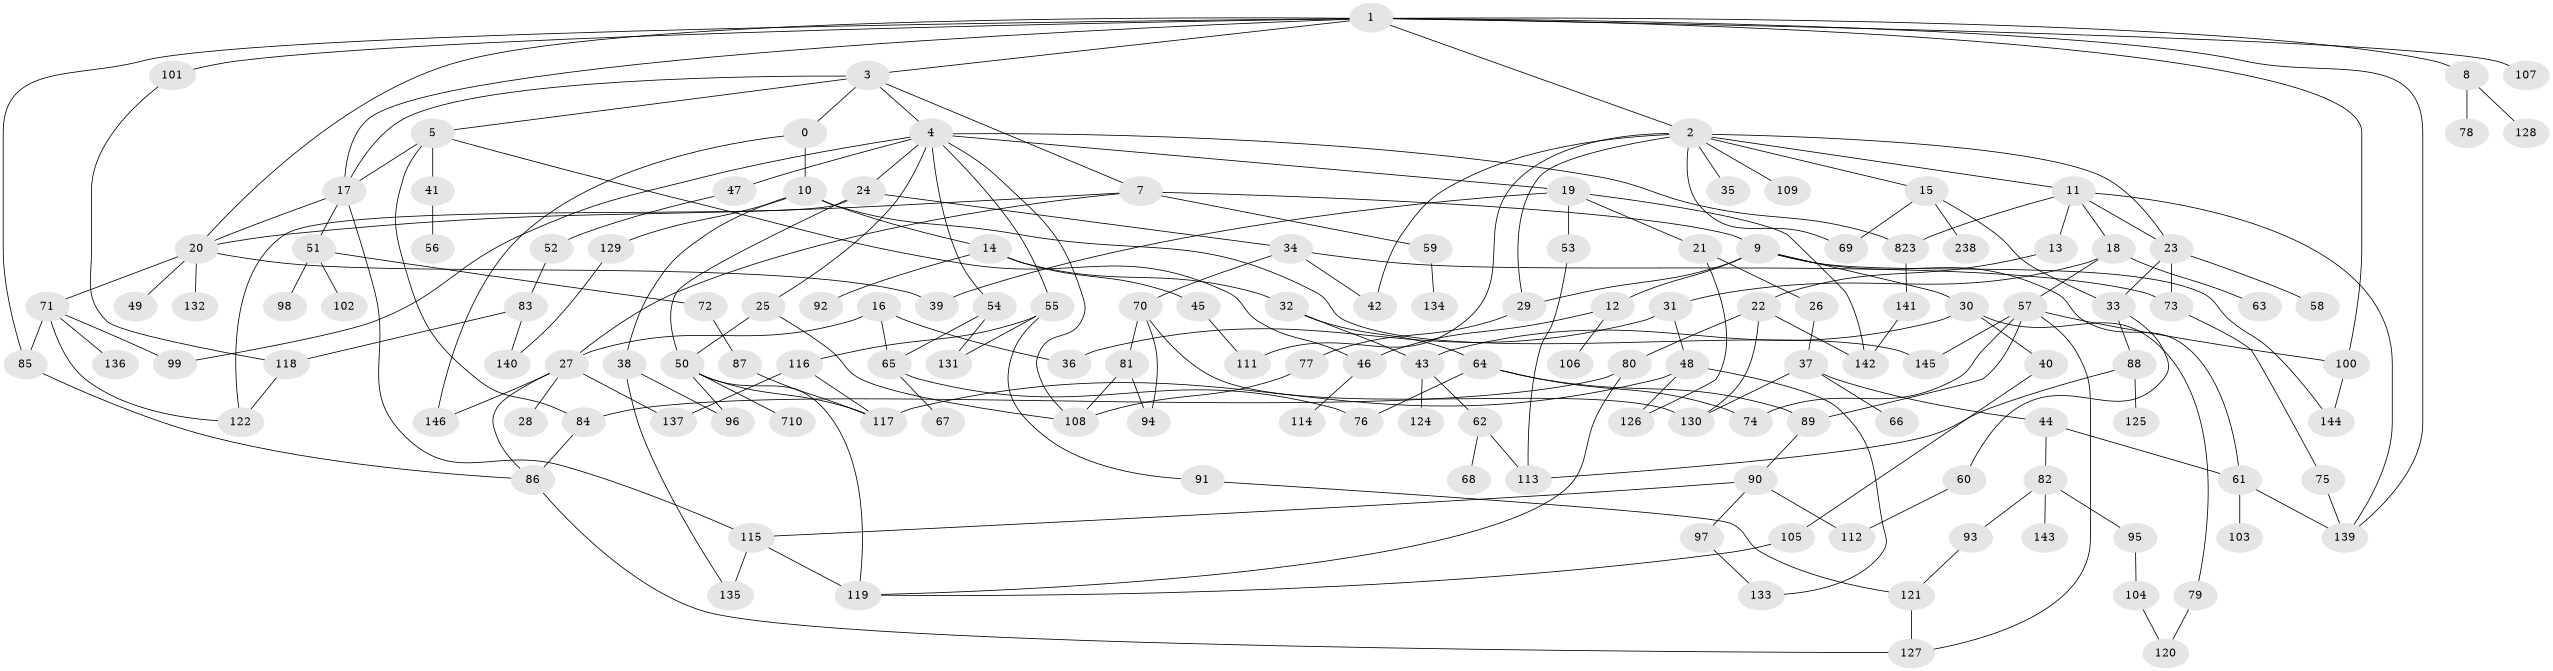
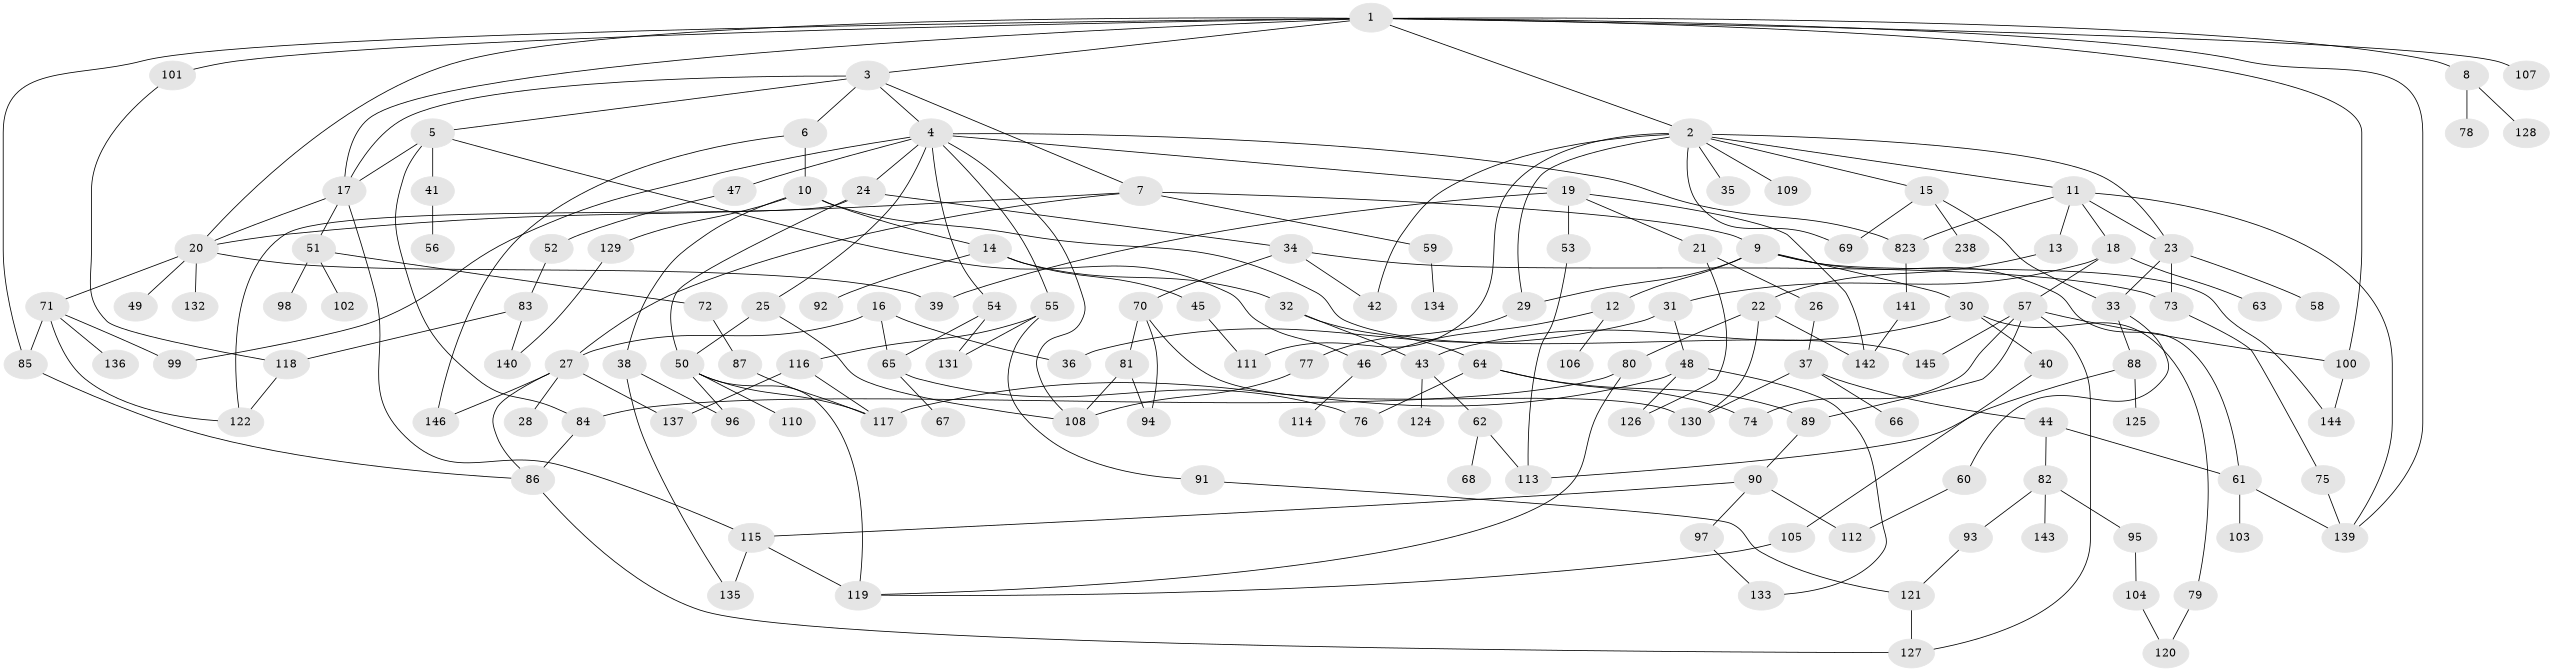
(805, 133) -> (805, 133)
(792, 422) -> (792, 422)
